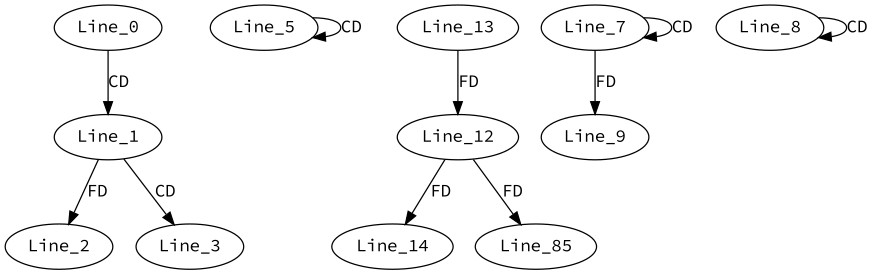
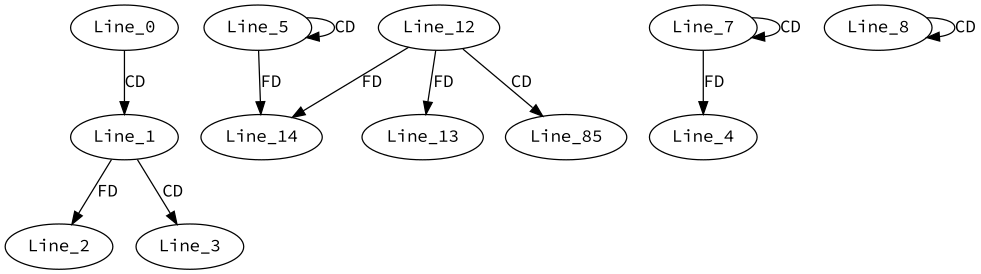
none -> (259, 76)
(458, 76) -> (432, 76)
(595, 137) -> (703, 137)
(513, 192) -> (521, 82)
